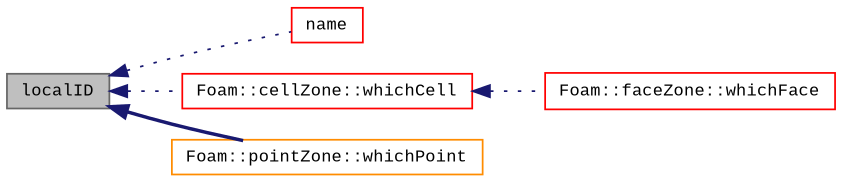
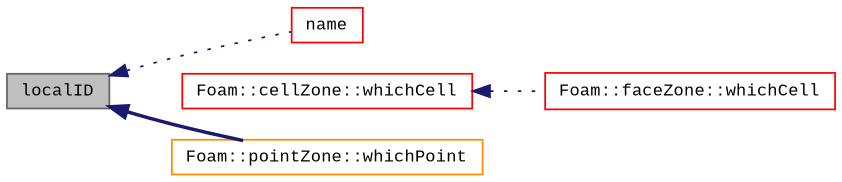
(155, 91) -> none
(690, 91) -> (690, 91)
